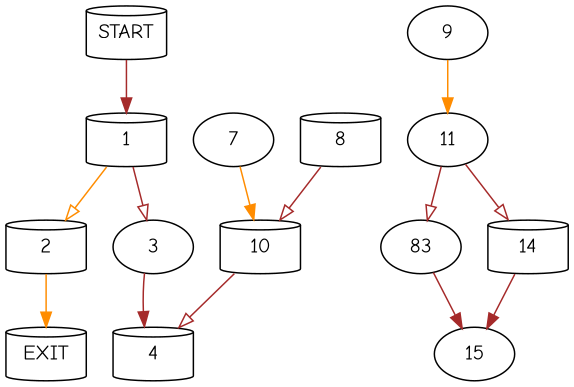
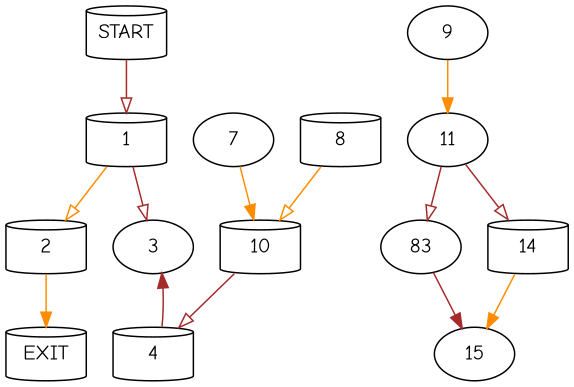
(126, 79) -> (126, 79)
(305, 188) -> (305, 188)
(143, 292) -> (163, 307)
(504, 295) -> (504, 295)
